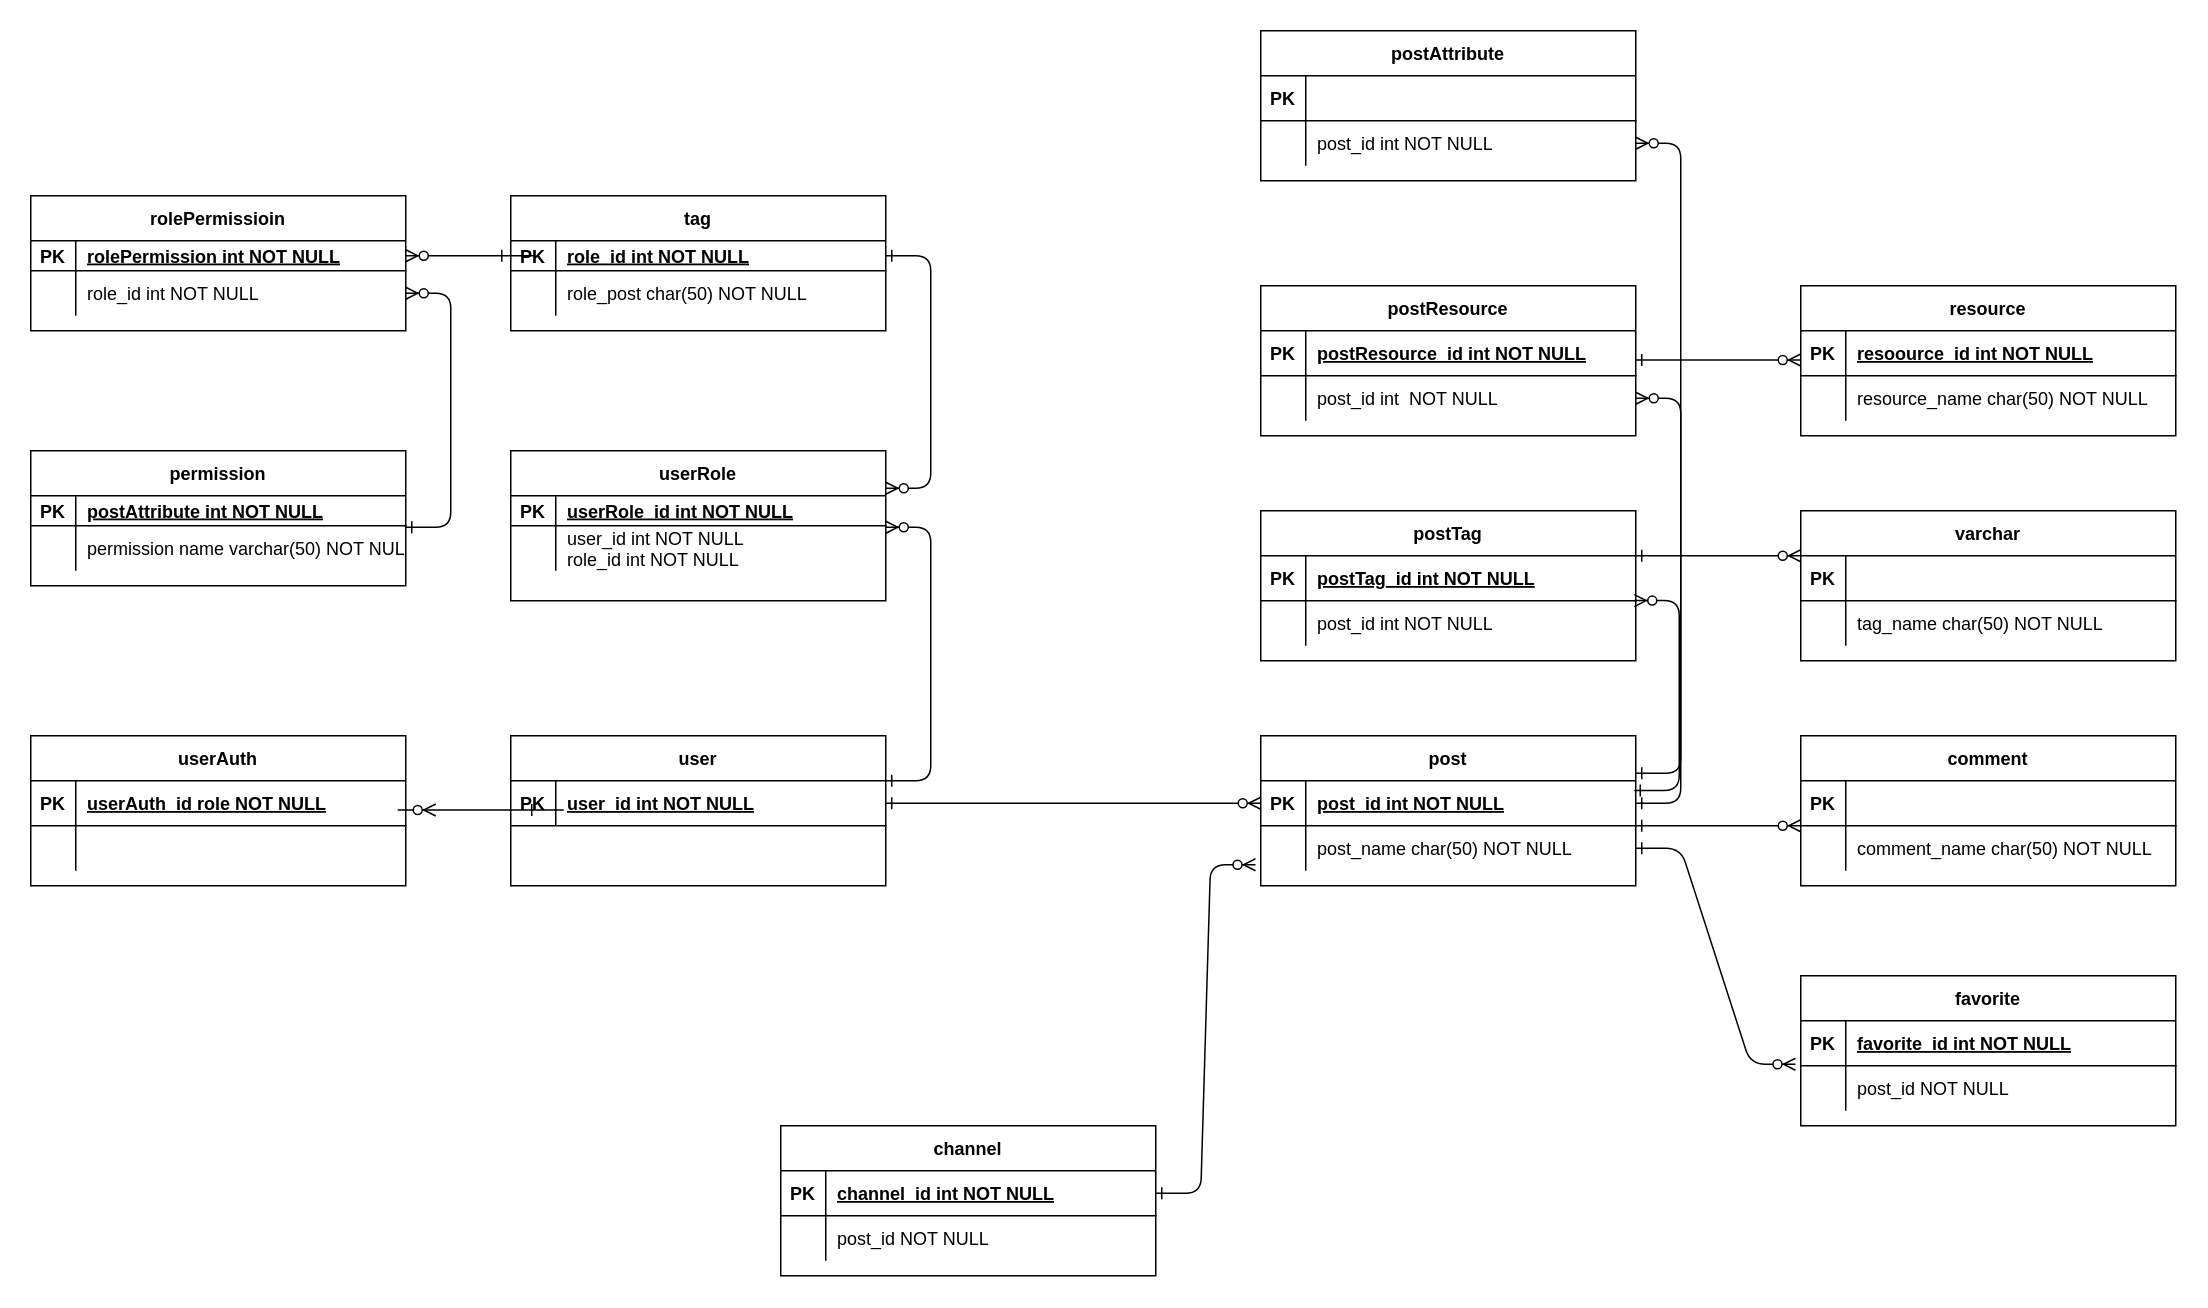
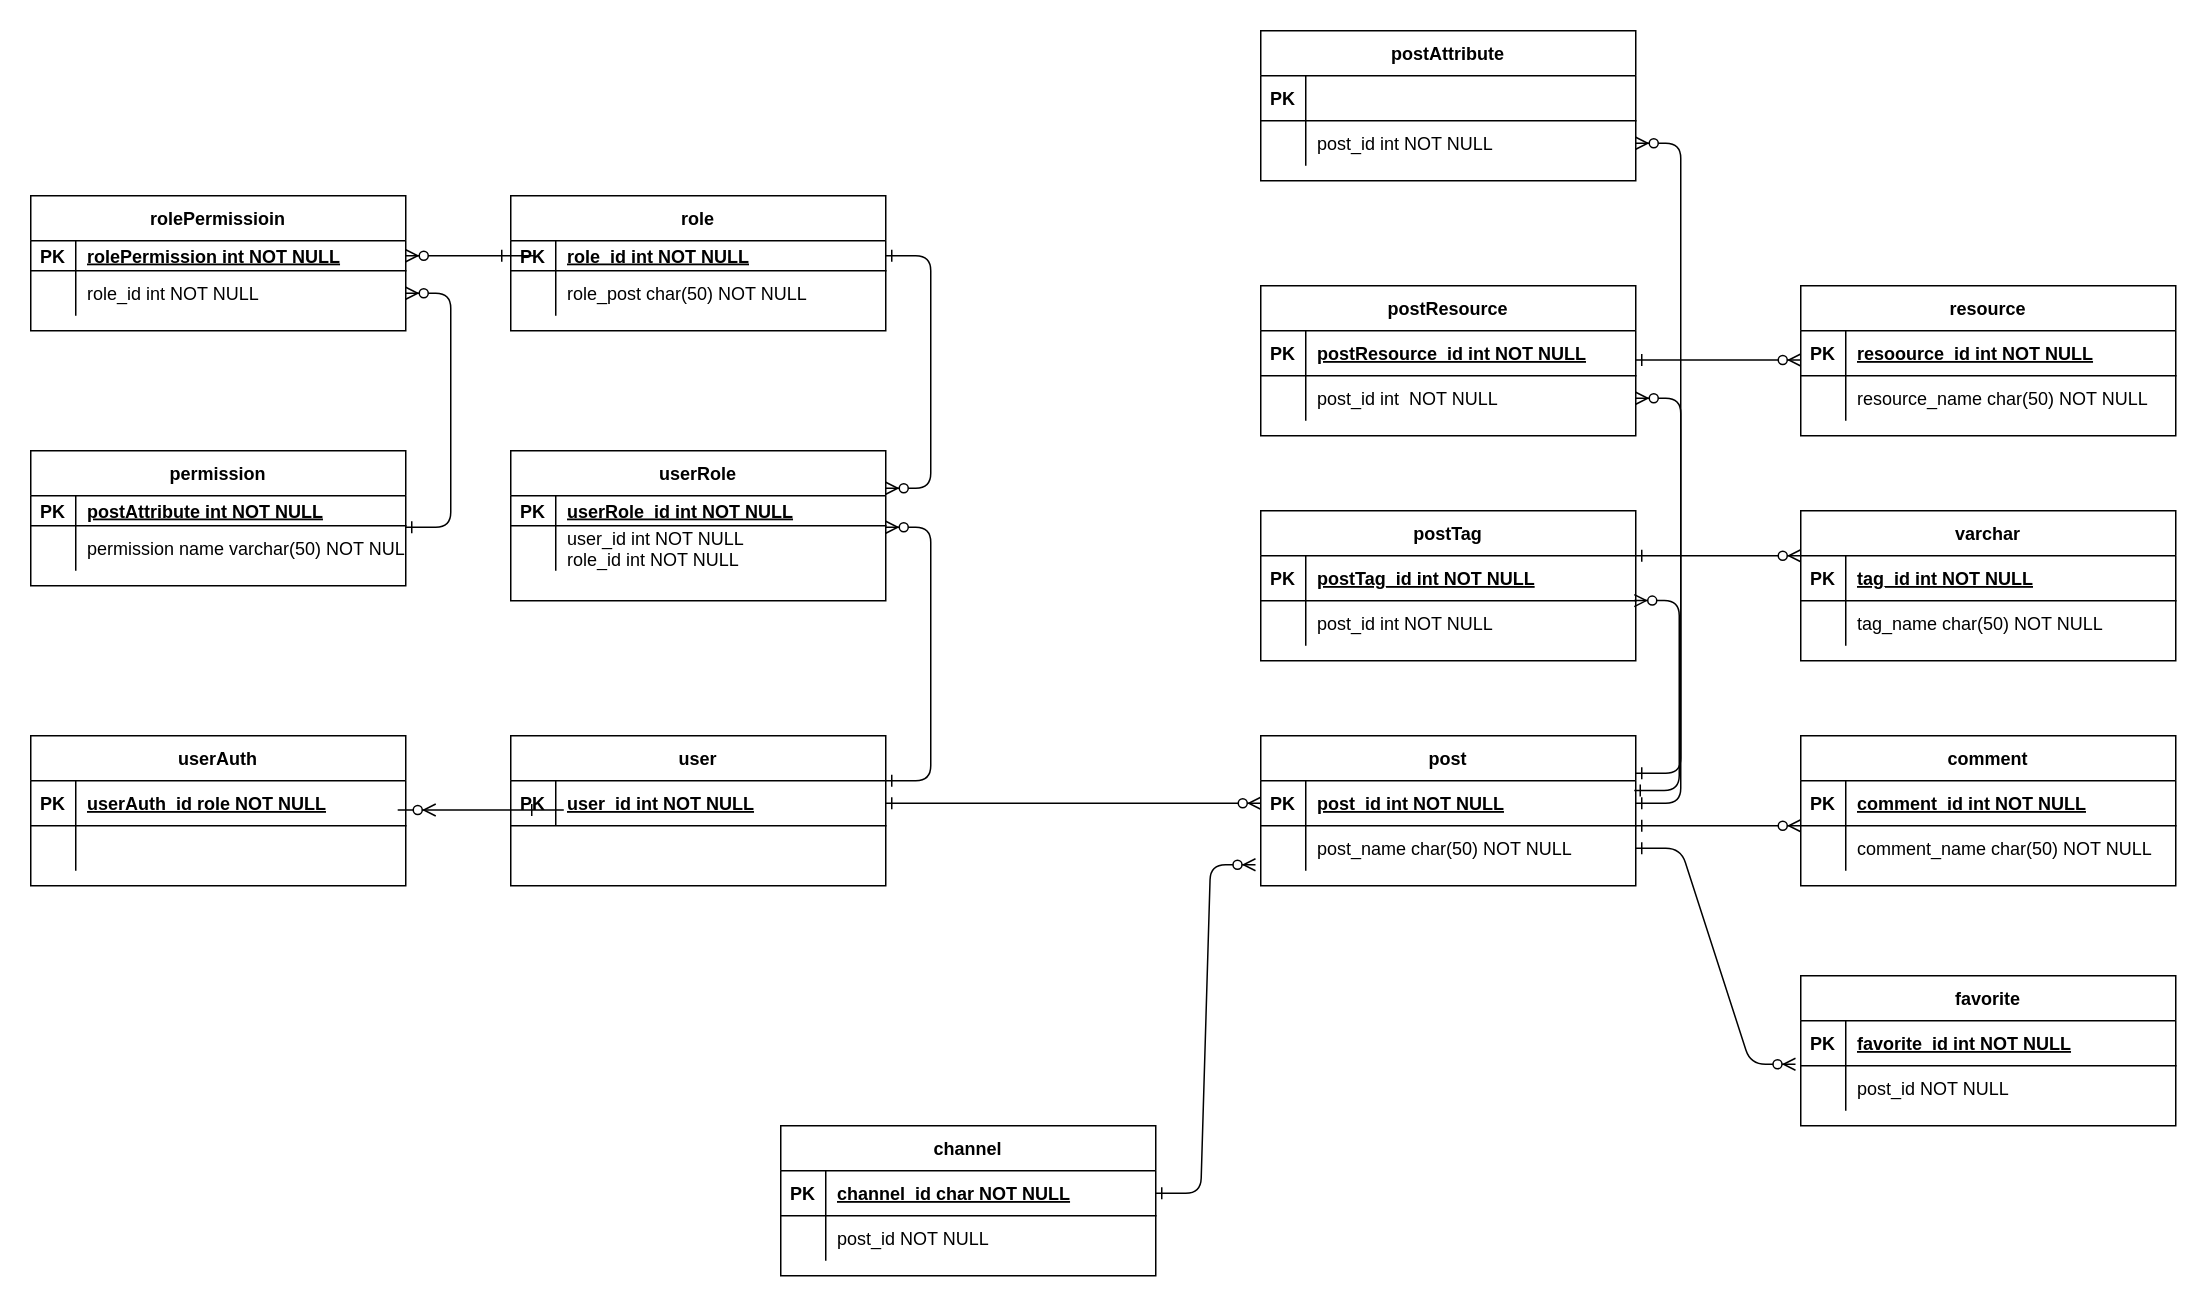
(698, 219) -> (698, 219)
none -> (2011, 578)
none -> (2011, 803)
(939, 1194) -> (946, 1194)
